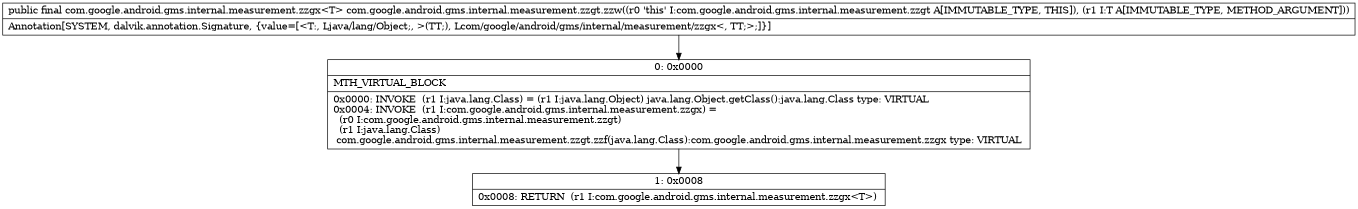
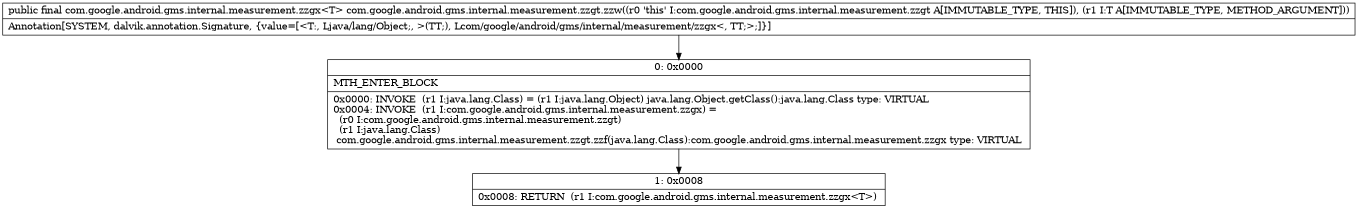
(390, 83) -> (386, 83)
